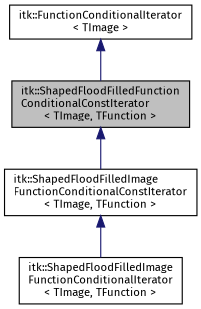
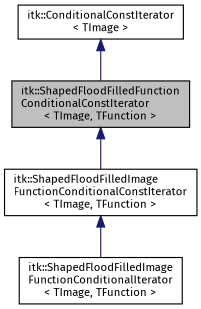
(101, 22) -> (101, 22)
